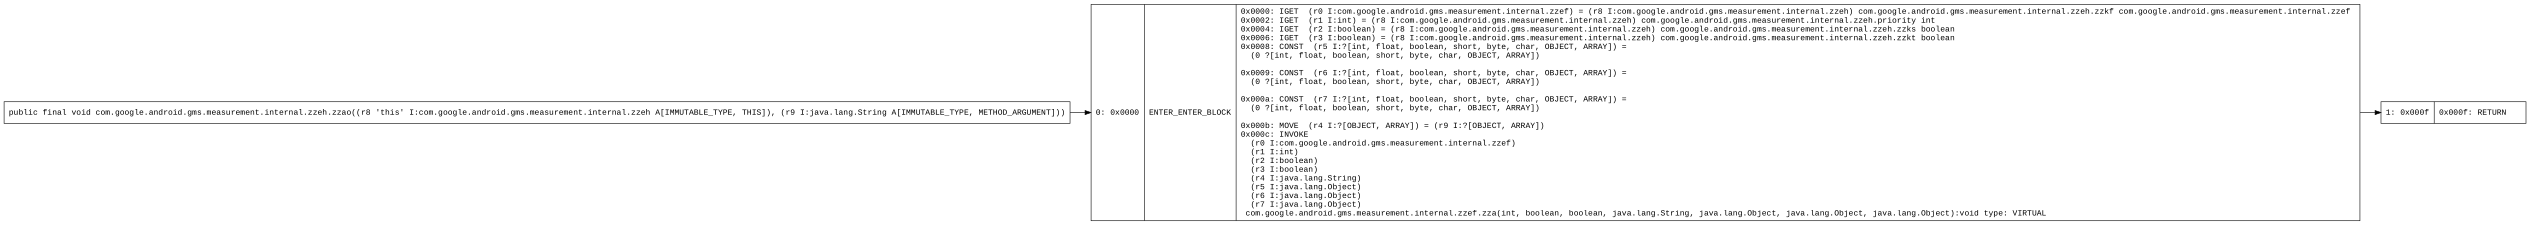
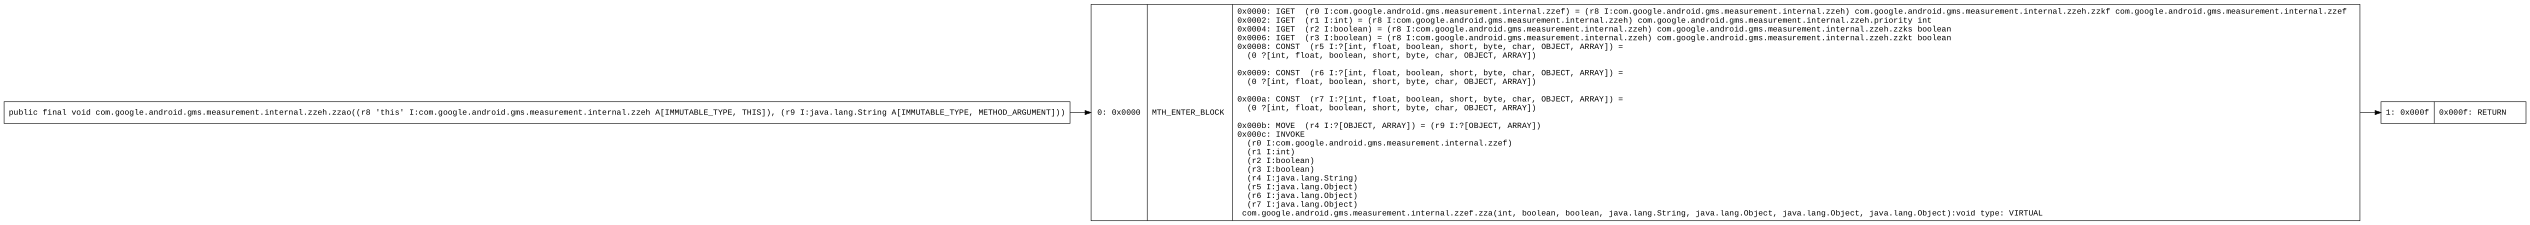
(1190, 112) -> (1188, 112)
